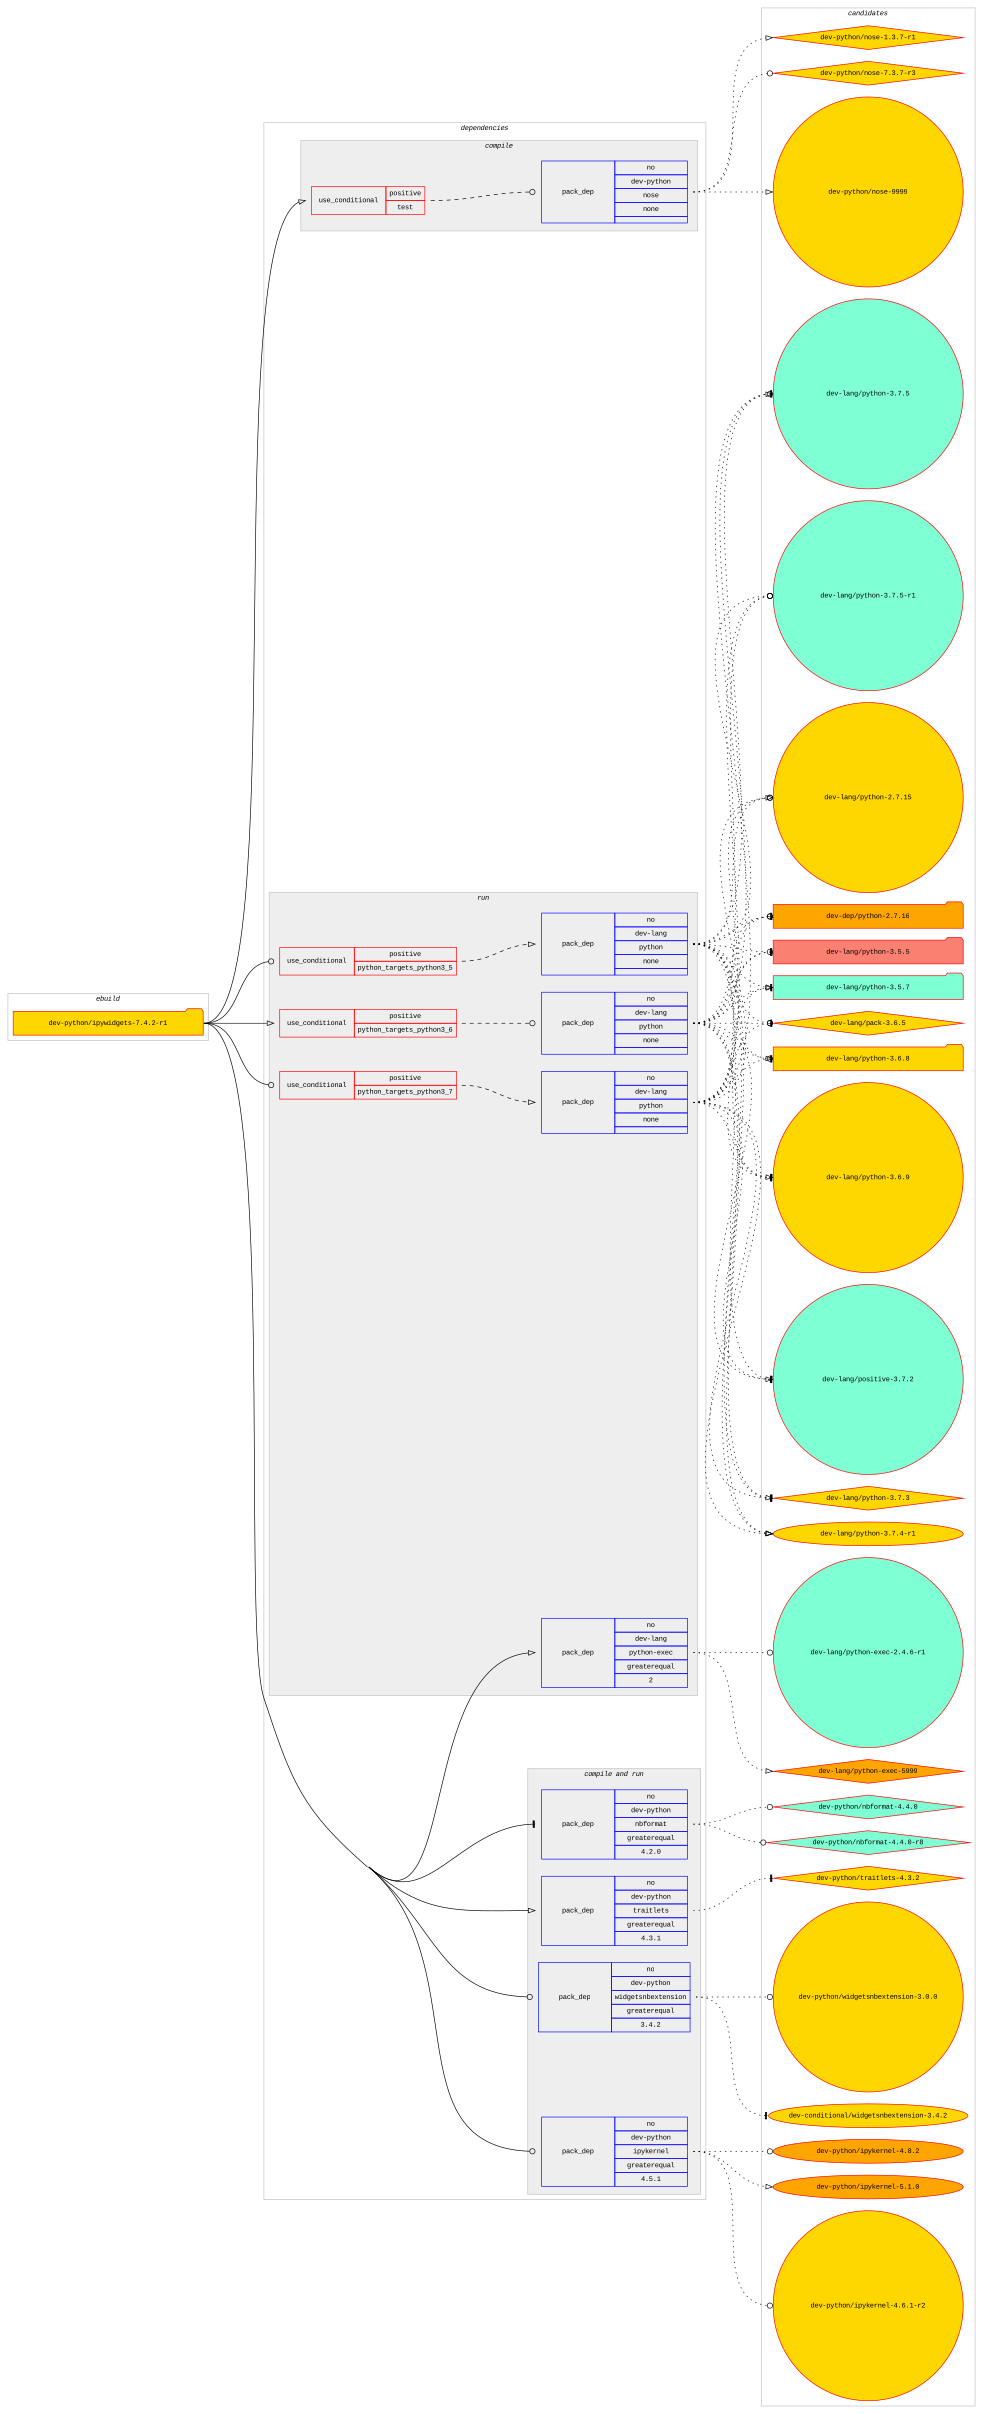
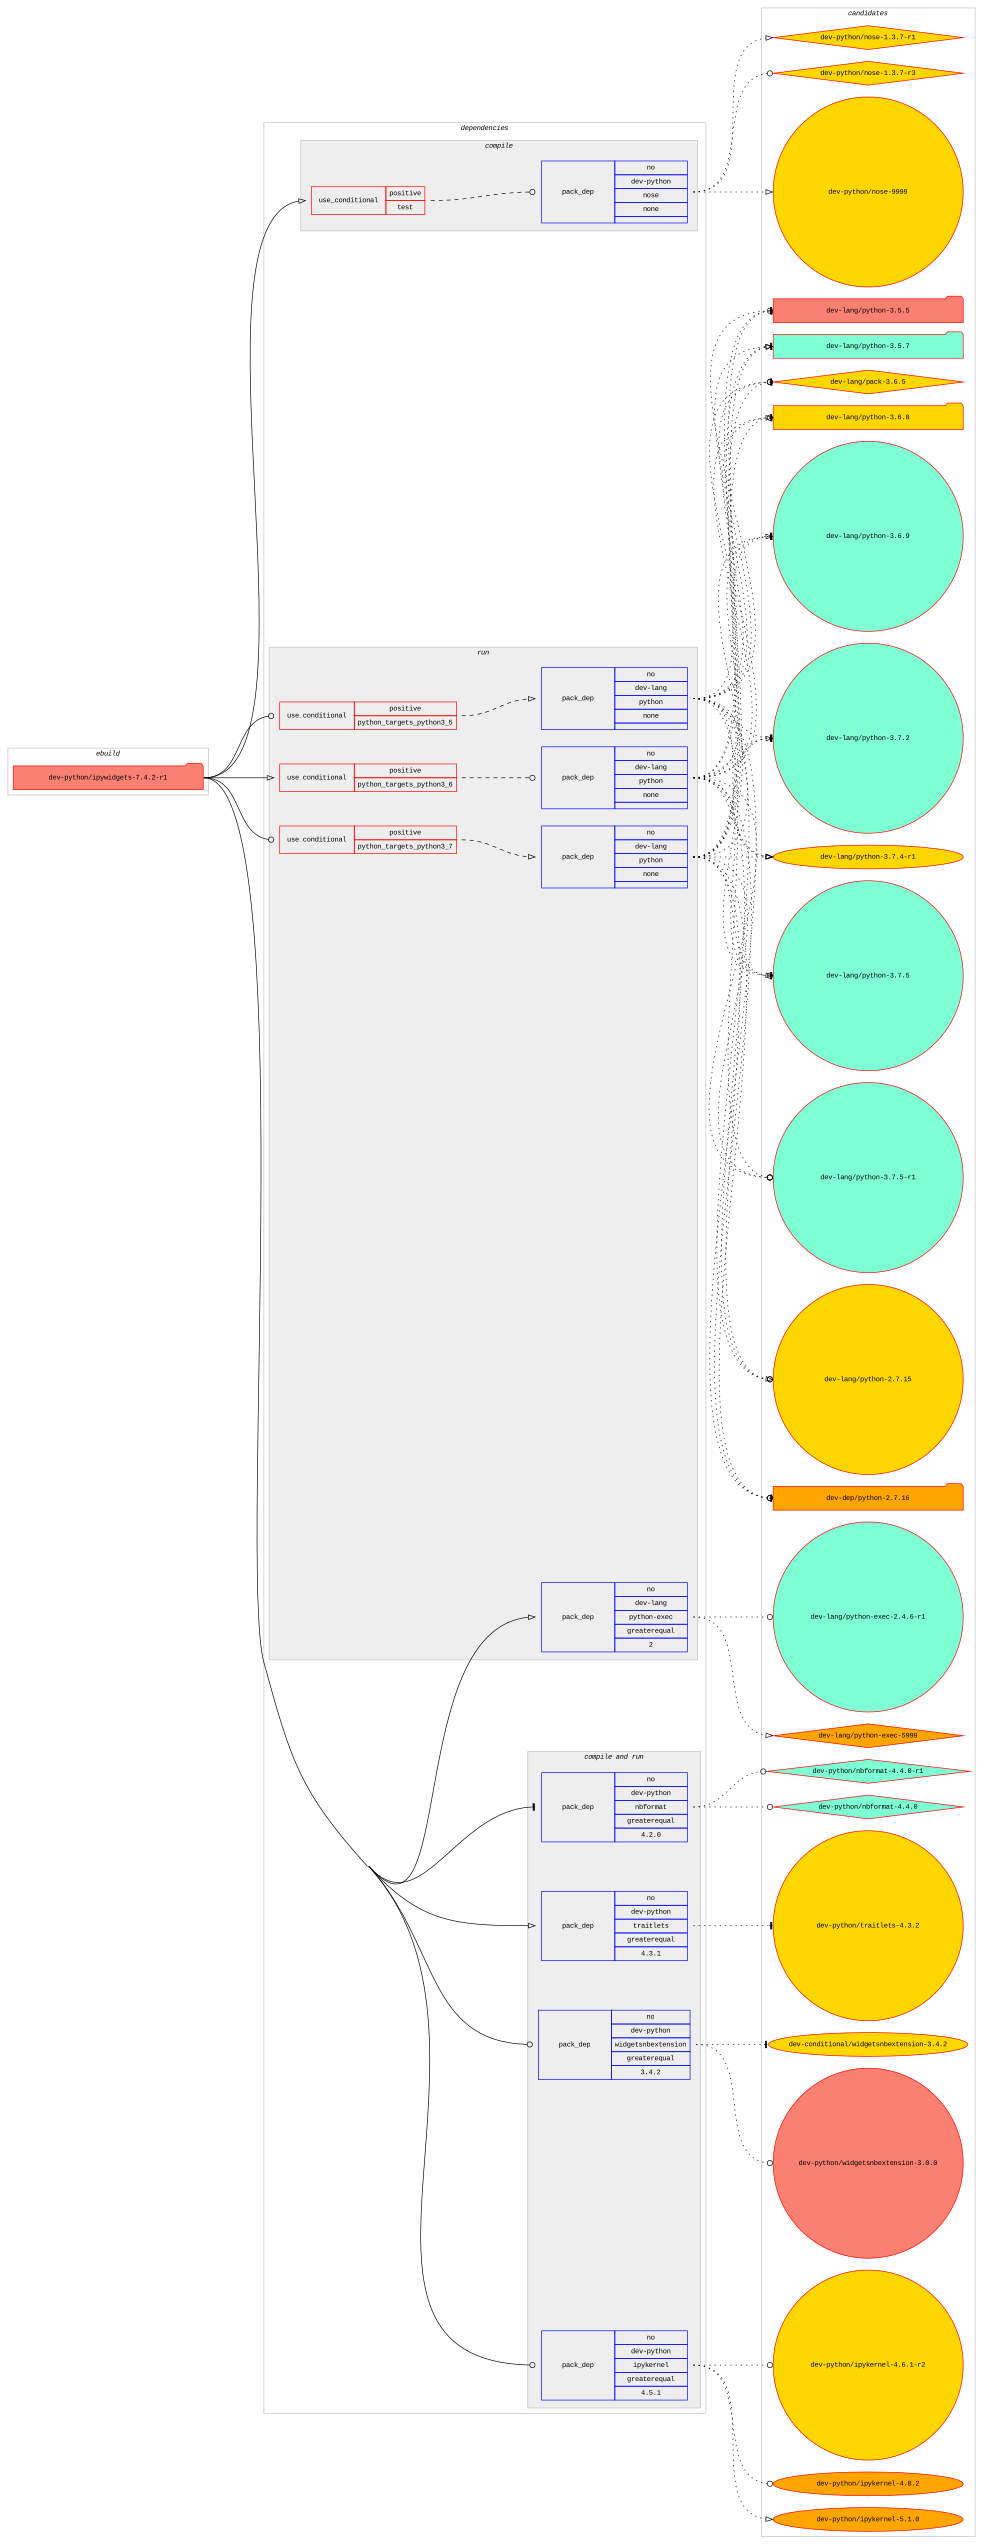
(868, 73) -> (868, 73)
(108, 1023) -> (108, 778)
(868, 1178) -> (868, 536)
(868, 1379) -> (868, 738)
(868, 1498) -> none
(868, 1843) -> (868, 1771)
(868, 1878) -> (868, 1926)
(868, 1997) -> (868, 2163)
